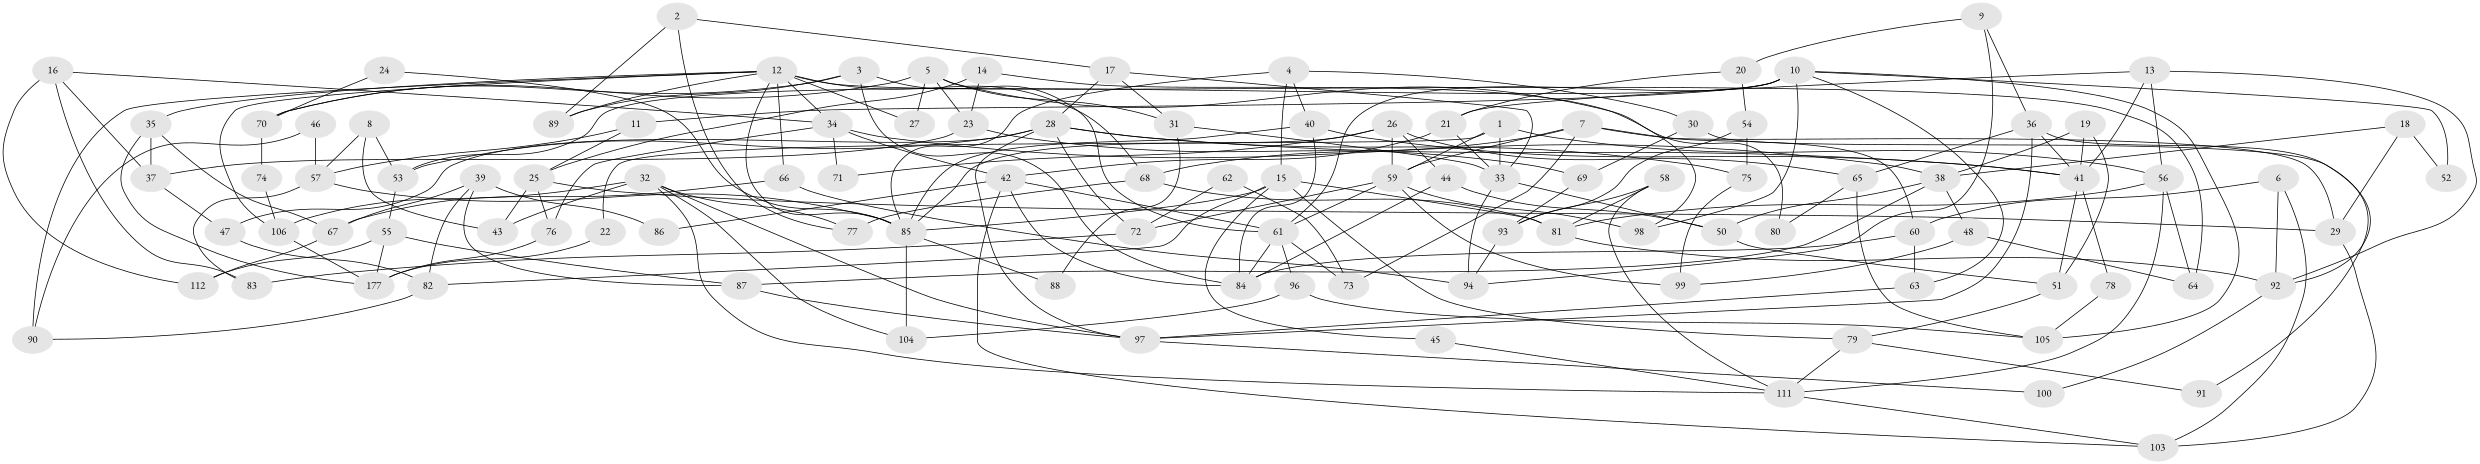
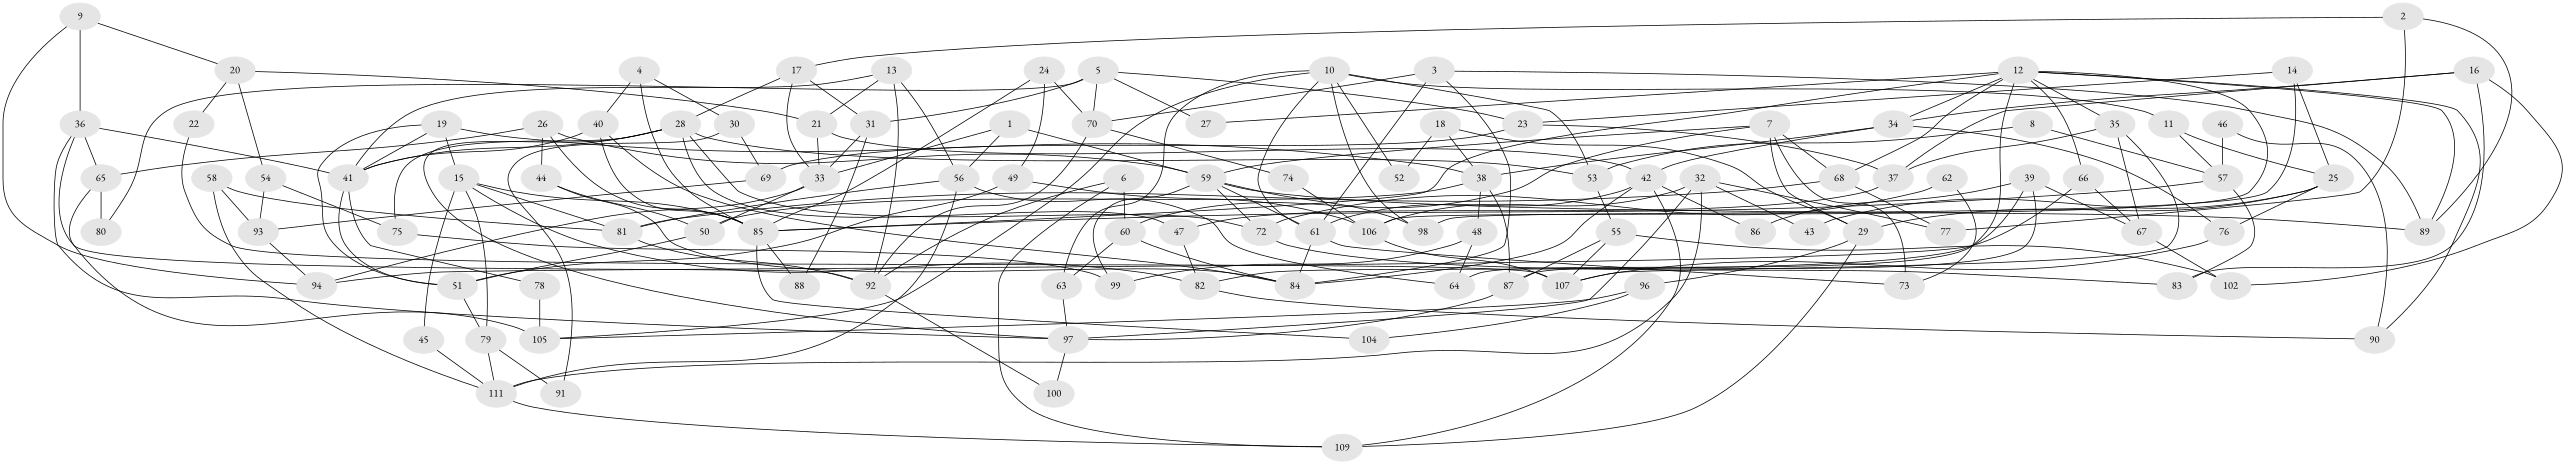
(1282, 122) -> (452, 157)
(1022, 144) -> (219, 92)
(838, 178) -> none
none -> (1013, 178)
none -> (984, 206)
(412, 212) -> none
none -> (2080, 214)
(1286, 256) -> (1757, 266)
(773, 276) -> none
(198, 286) -> (2231, 286)
(374, 286) -> (1562, 286)
(2158, 448) -> (1342, 448)
